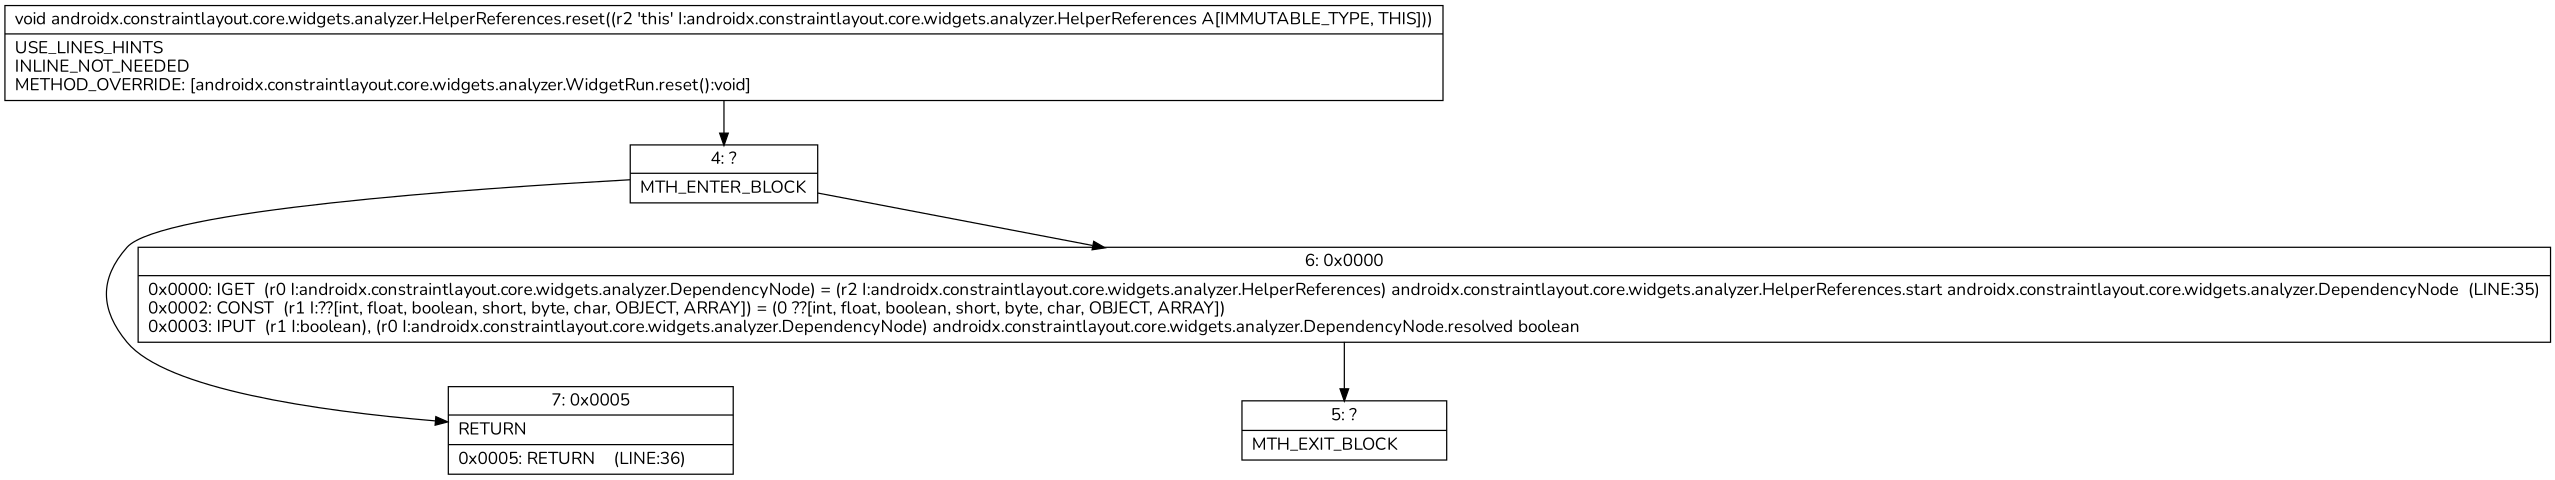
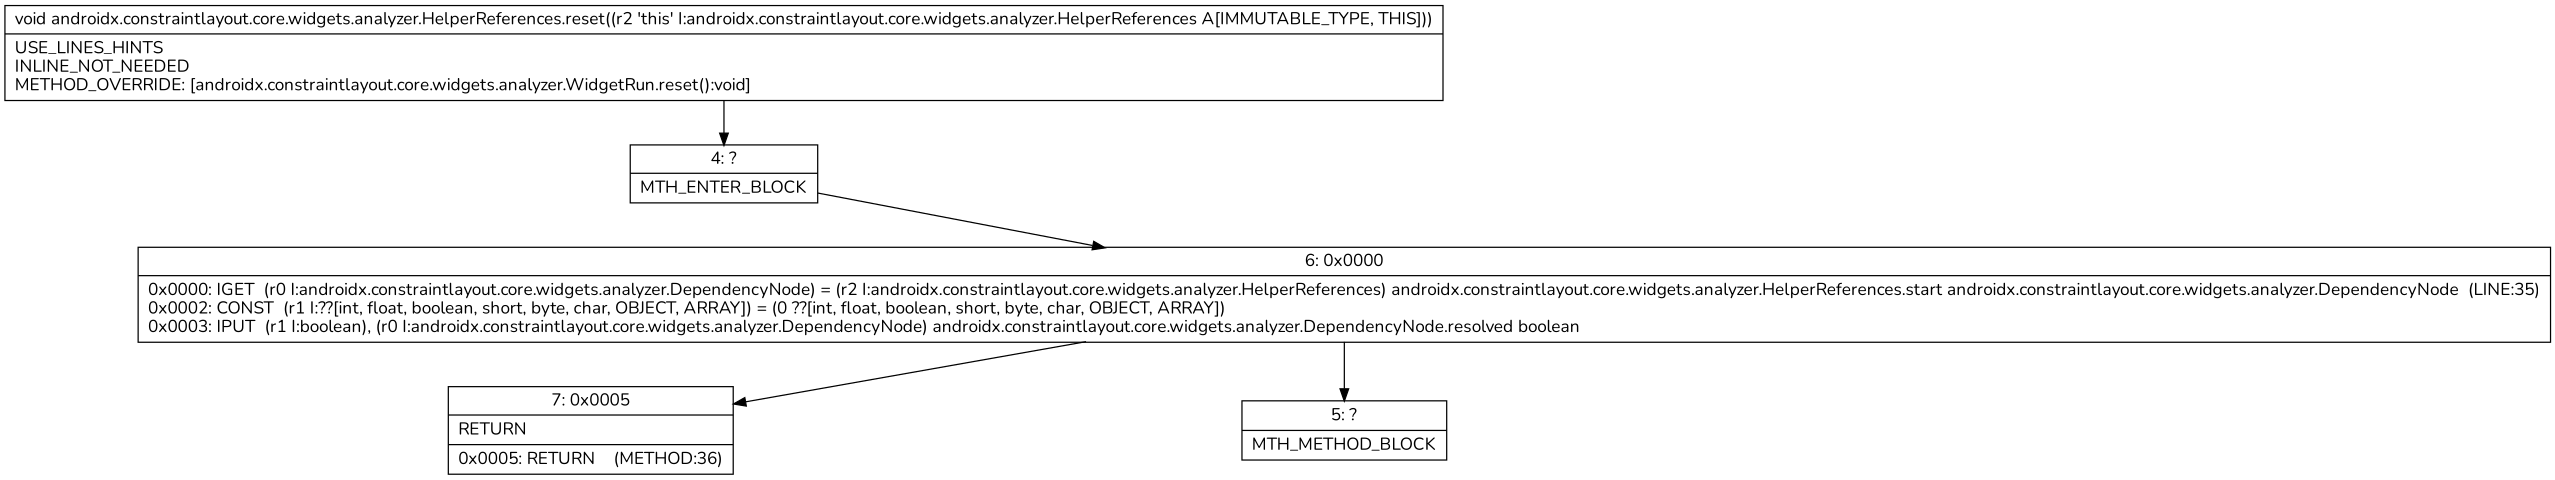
(164, 231) -> (916, 372)
(1325, 445) -> (1344, 445)
(572, 459) -> (591, 459)
